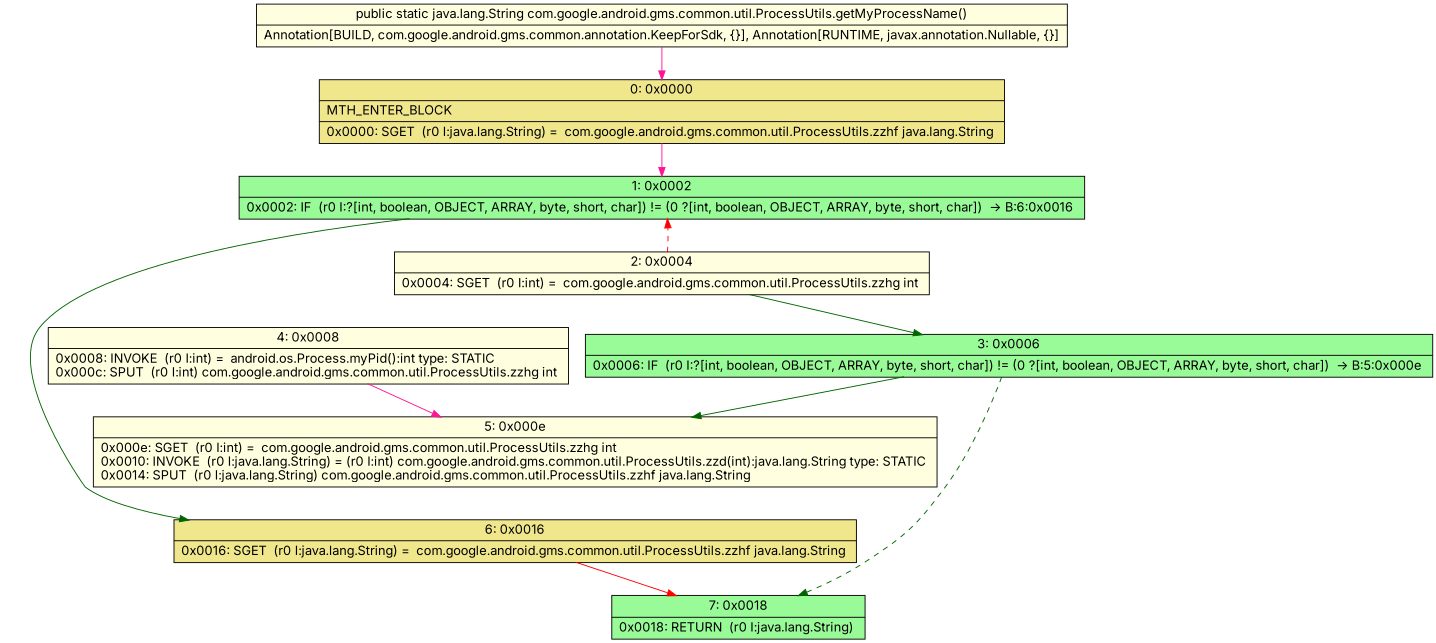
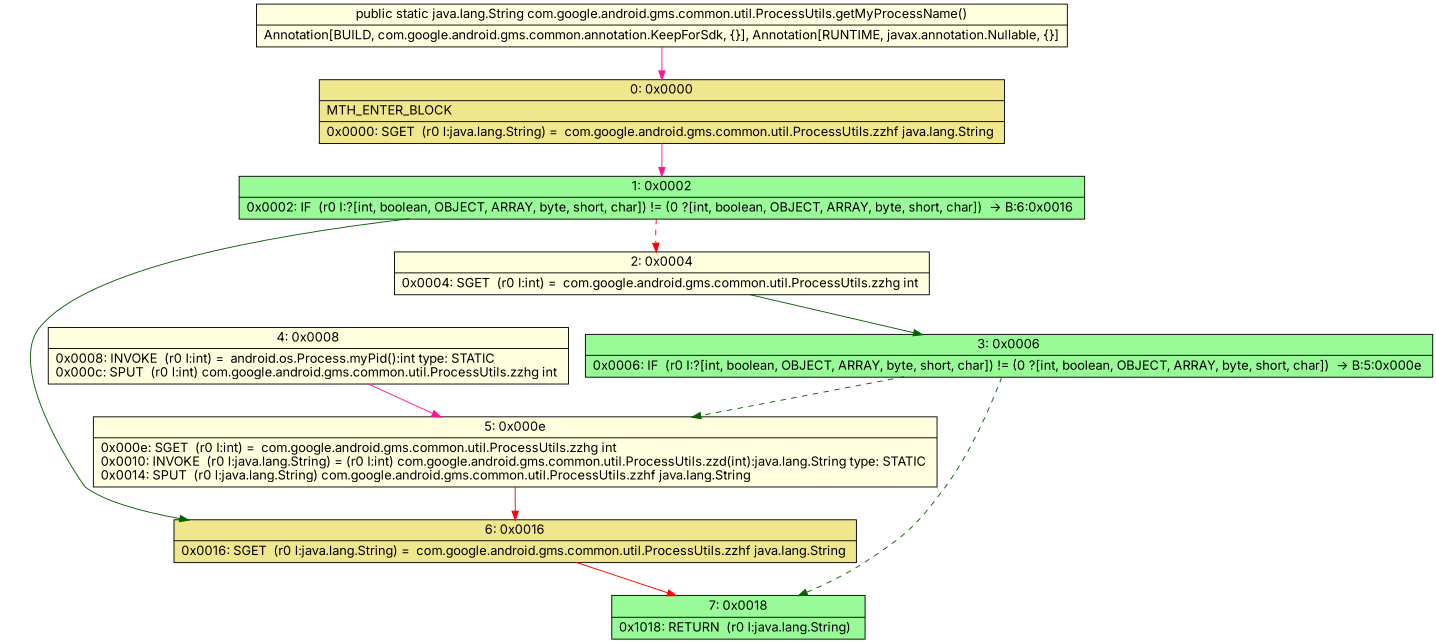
(668, 240) -> (656, 231)
(802, 396) -> (802, 396)
none -> (515, 499)
(738, 628) -> (737, 628)
